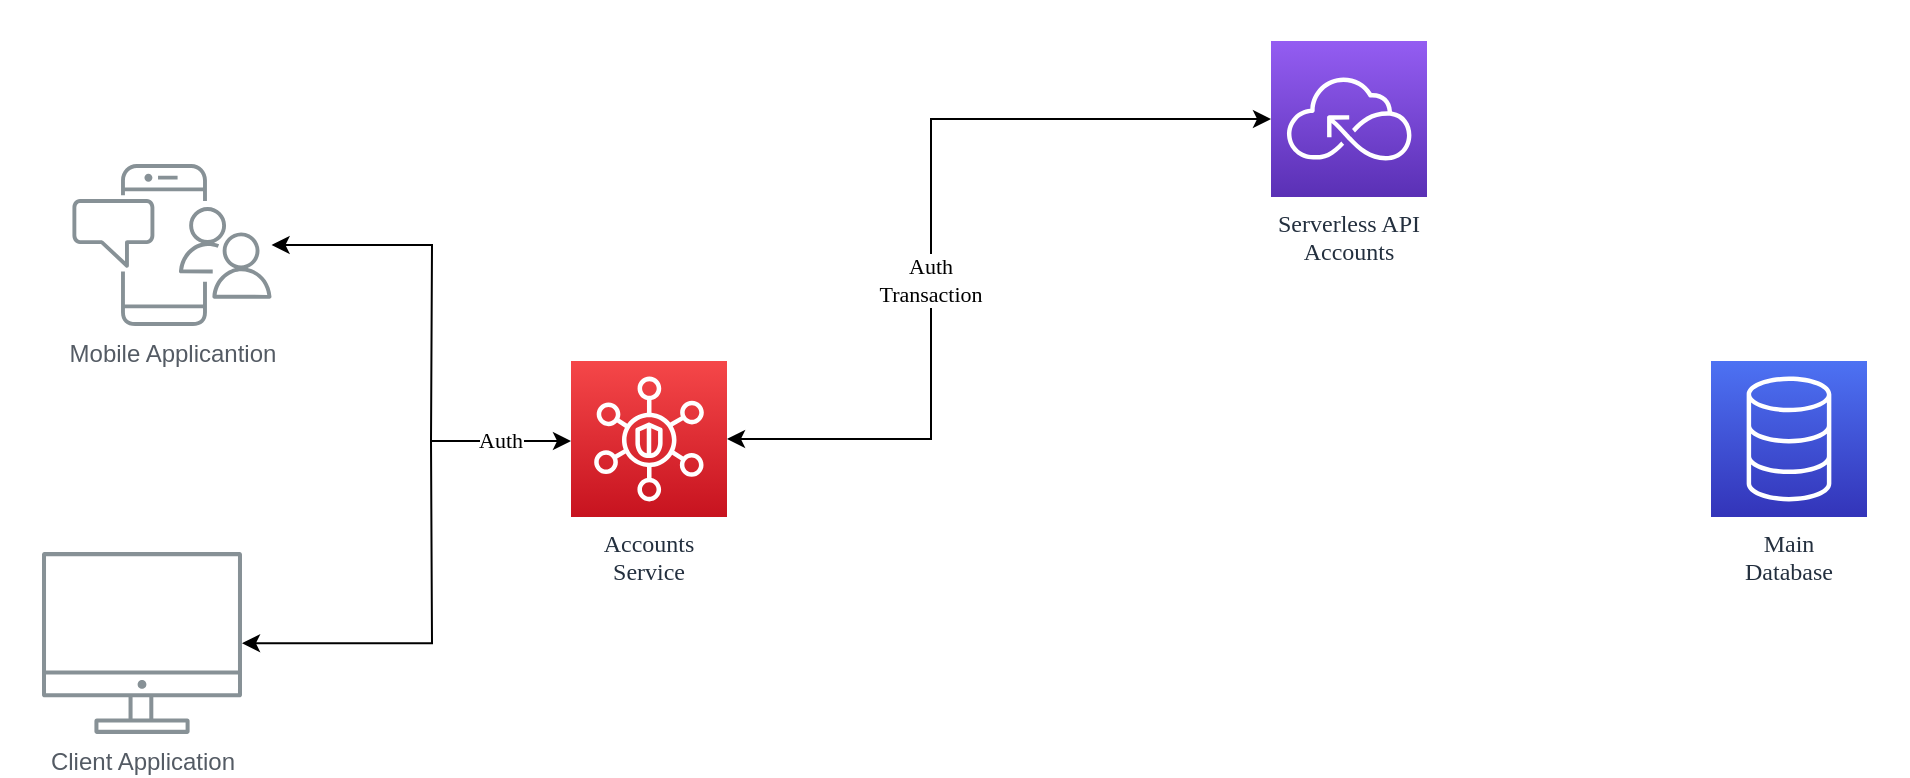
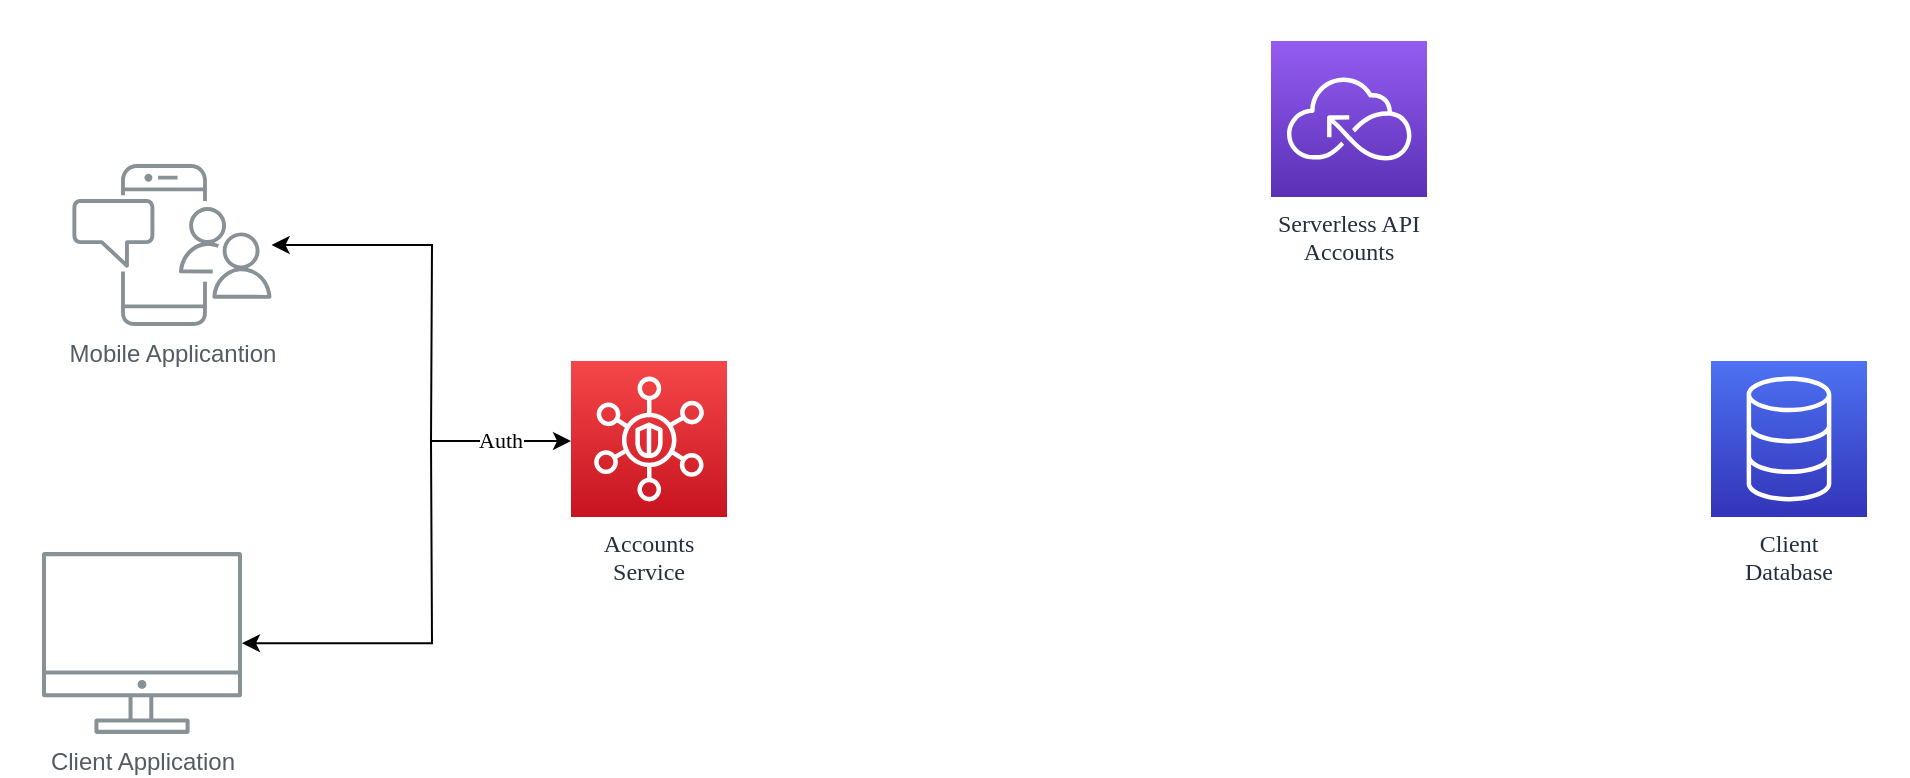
(1016, 119) -> none
(1790, 560) -> (1790, 560)
